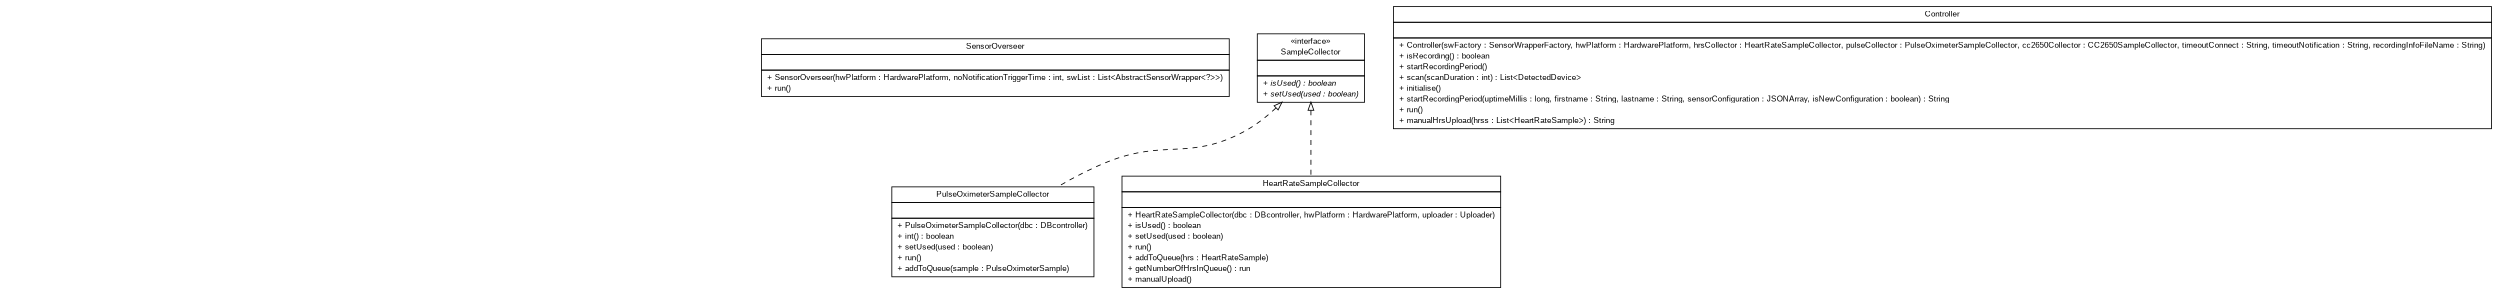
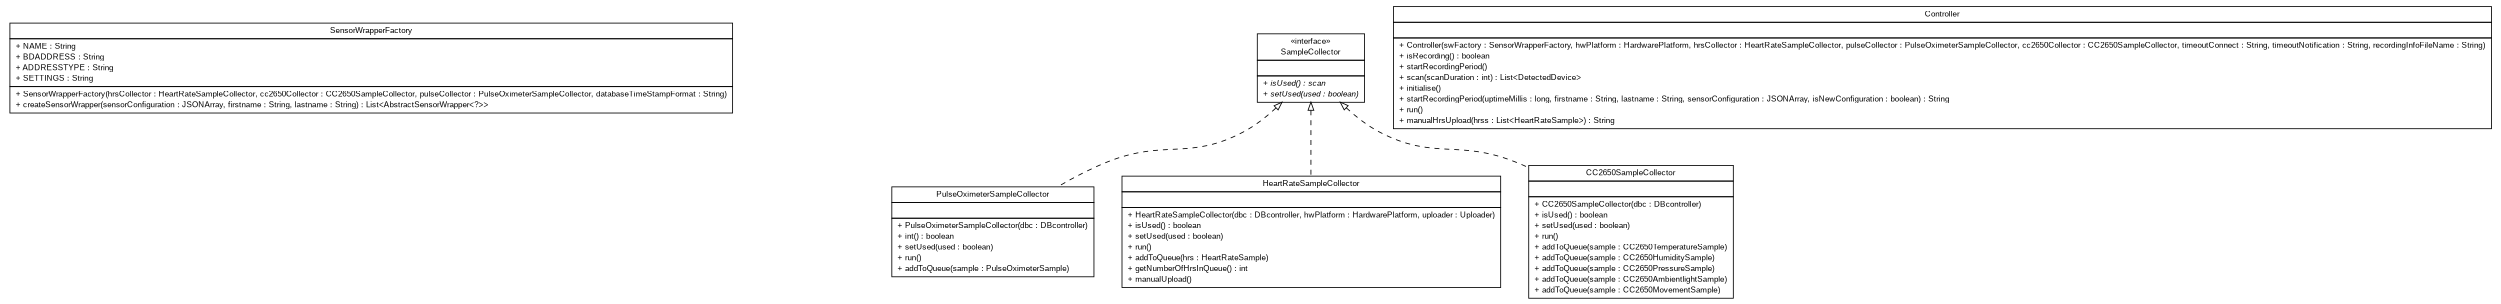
none -> (371, 68)
(995, 68) -> none
(1300, 83) -> (1294, 83)
none -> (1631, 231)
(1189, 269) -> (1188, 269)
